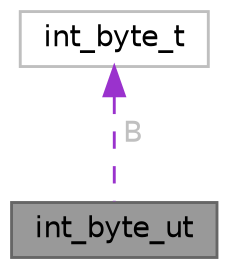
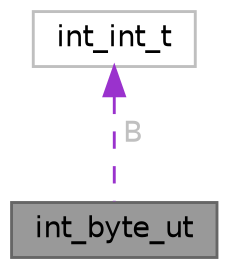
(114, 39) -> (114, 39)
